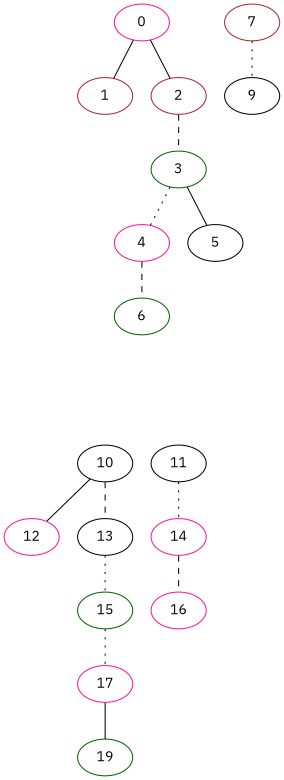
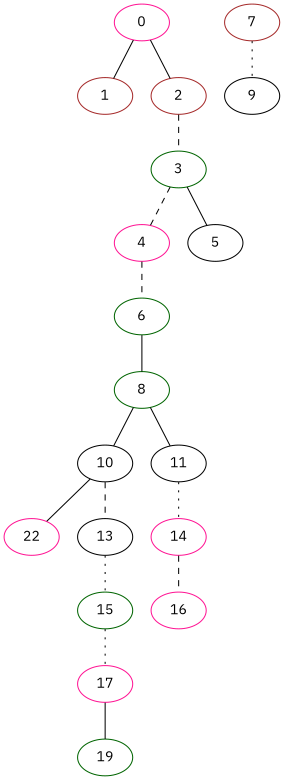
(160, 206) -> (160, 206)
none -> (142, 390)
(32, 537) -> (32, 537)
